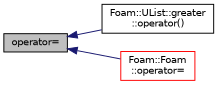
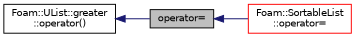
(89, 32) -> (138, 19)
(158, 66) -> (300, 19)
